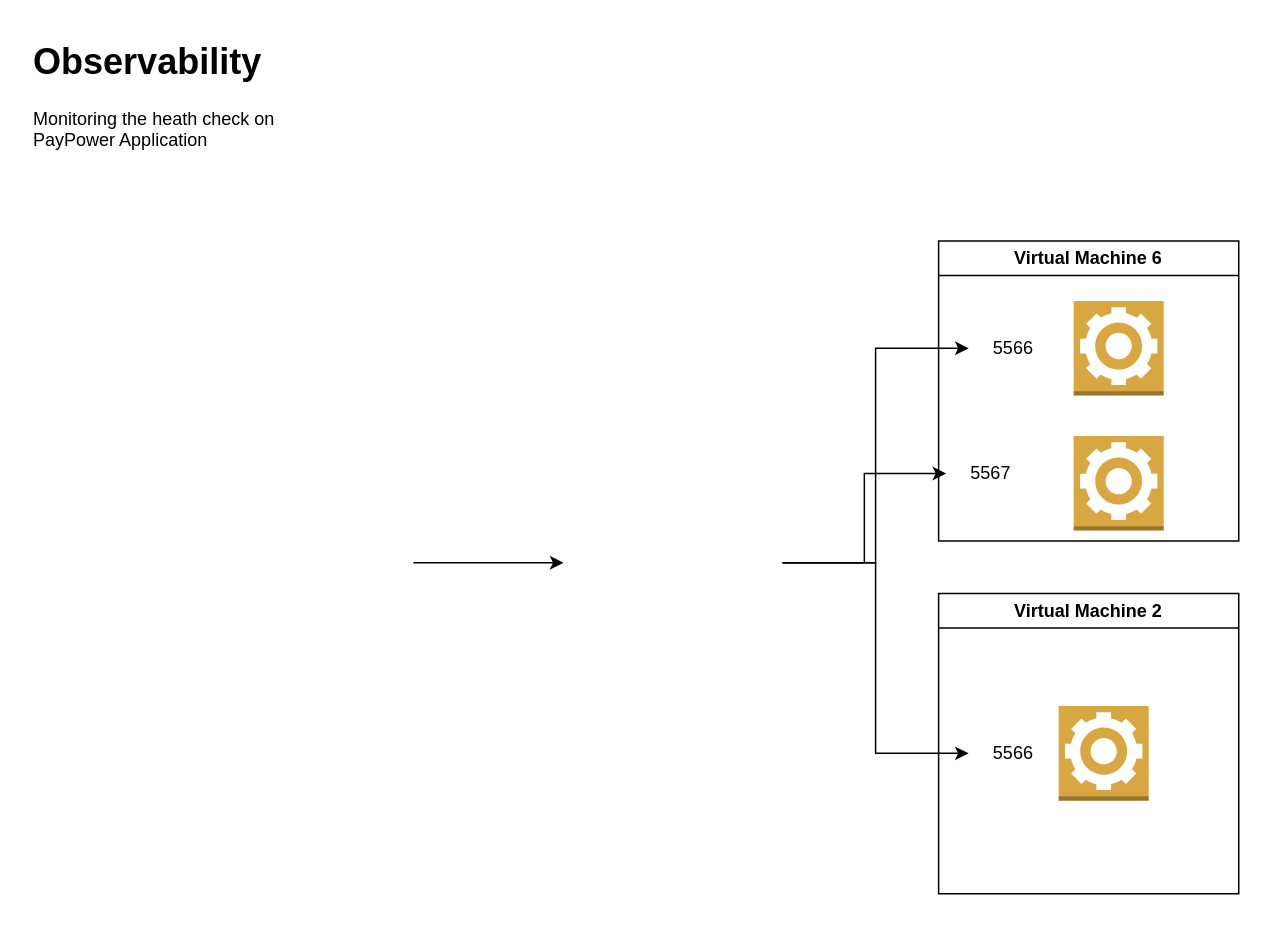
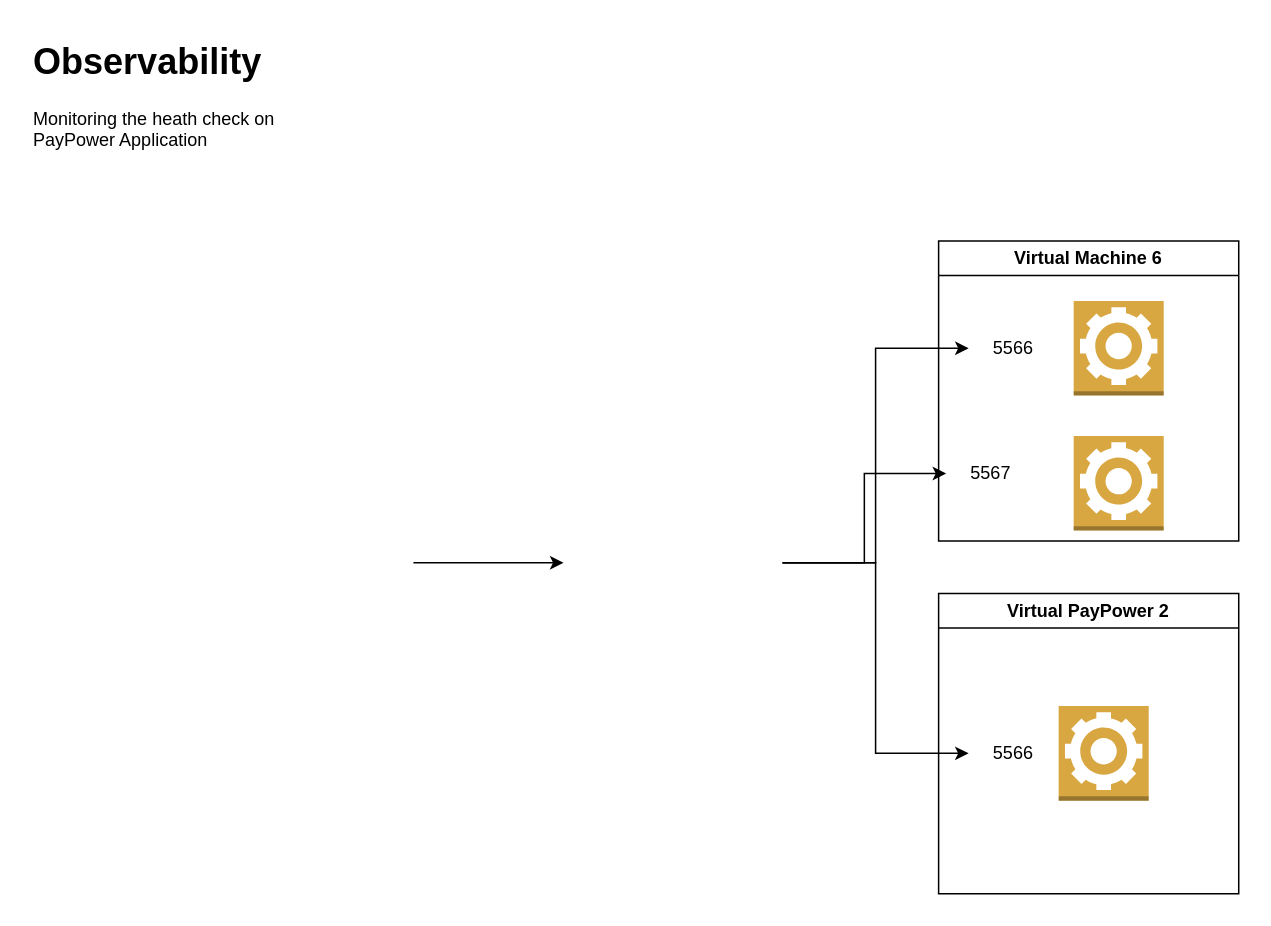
(1088, 611) -> (1088, 611)
